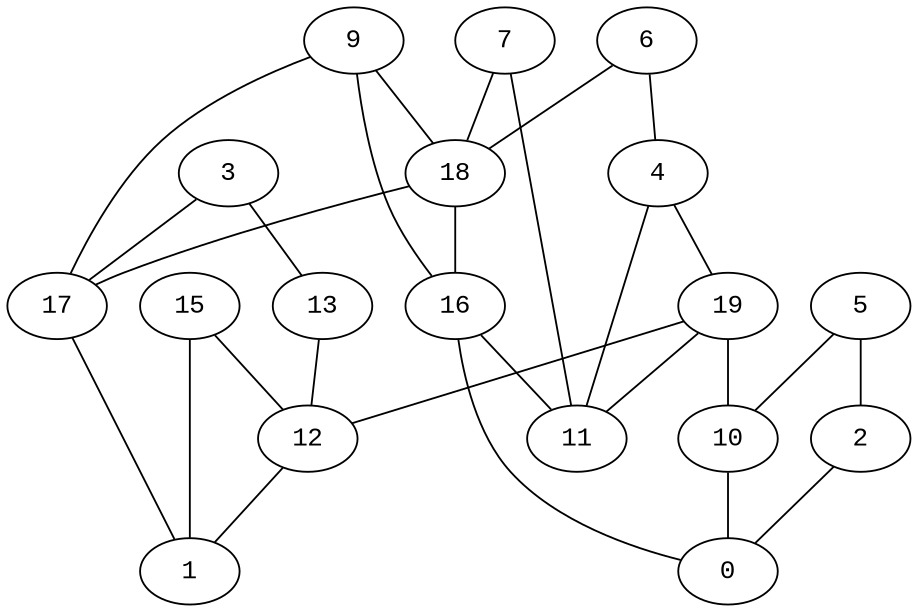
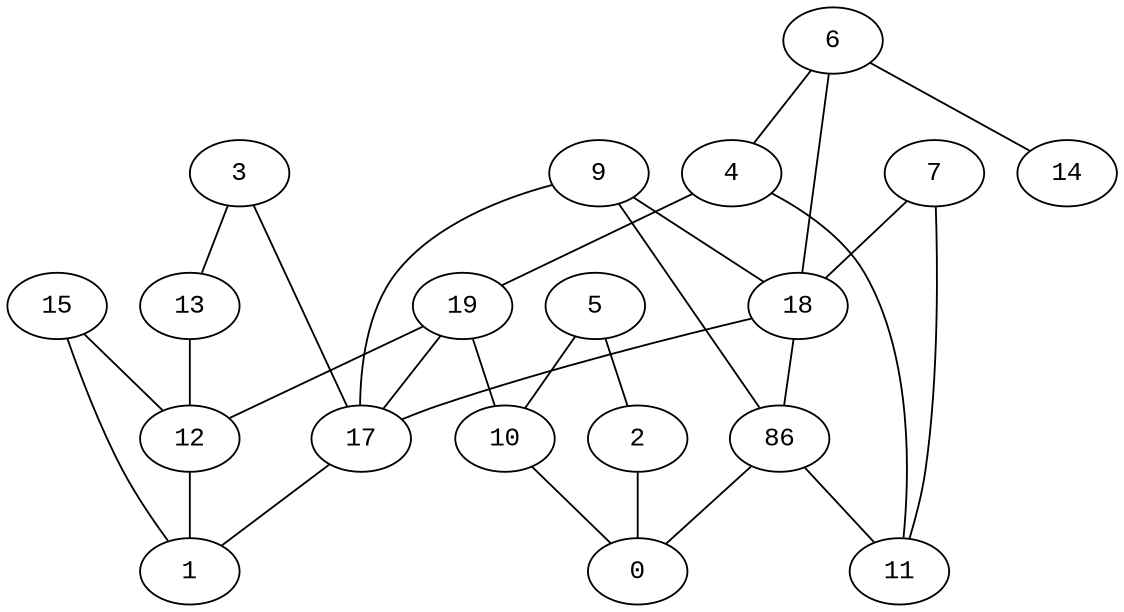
none -> (1067, 173)
(455, 306) -> (780, 439)
(652, 373) -> (412, 372)
